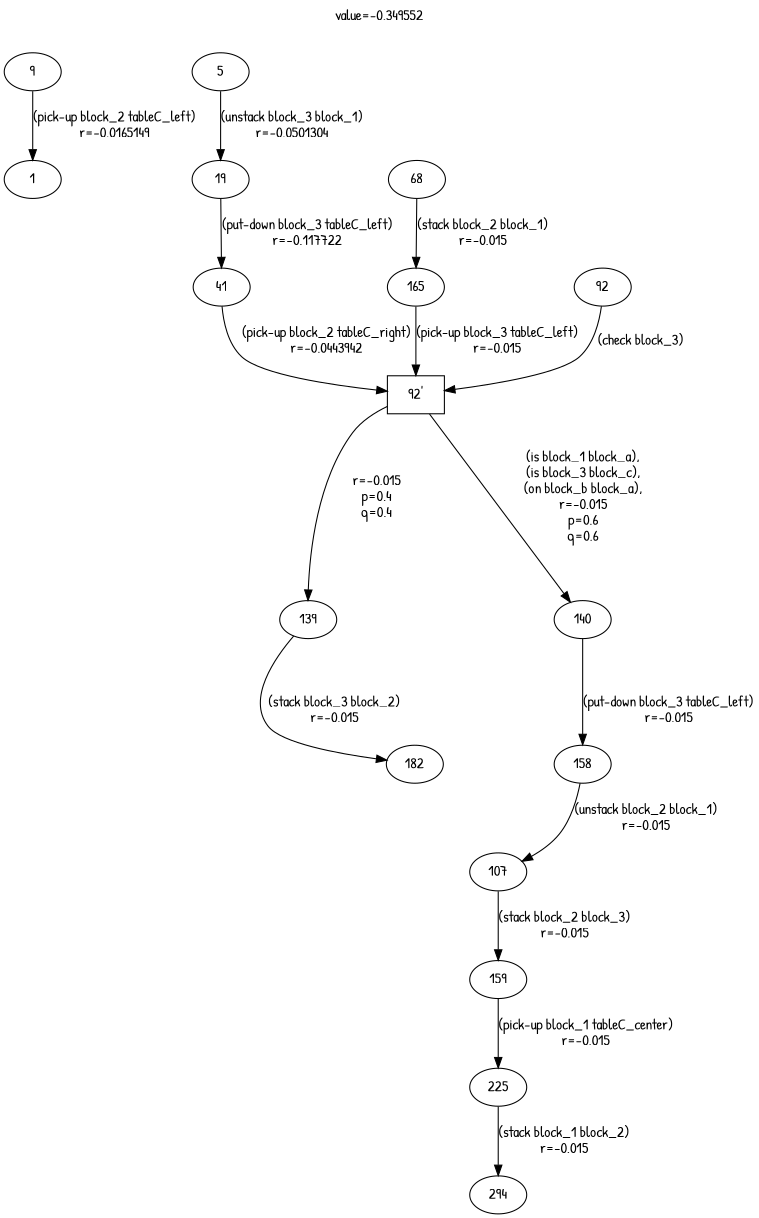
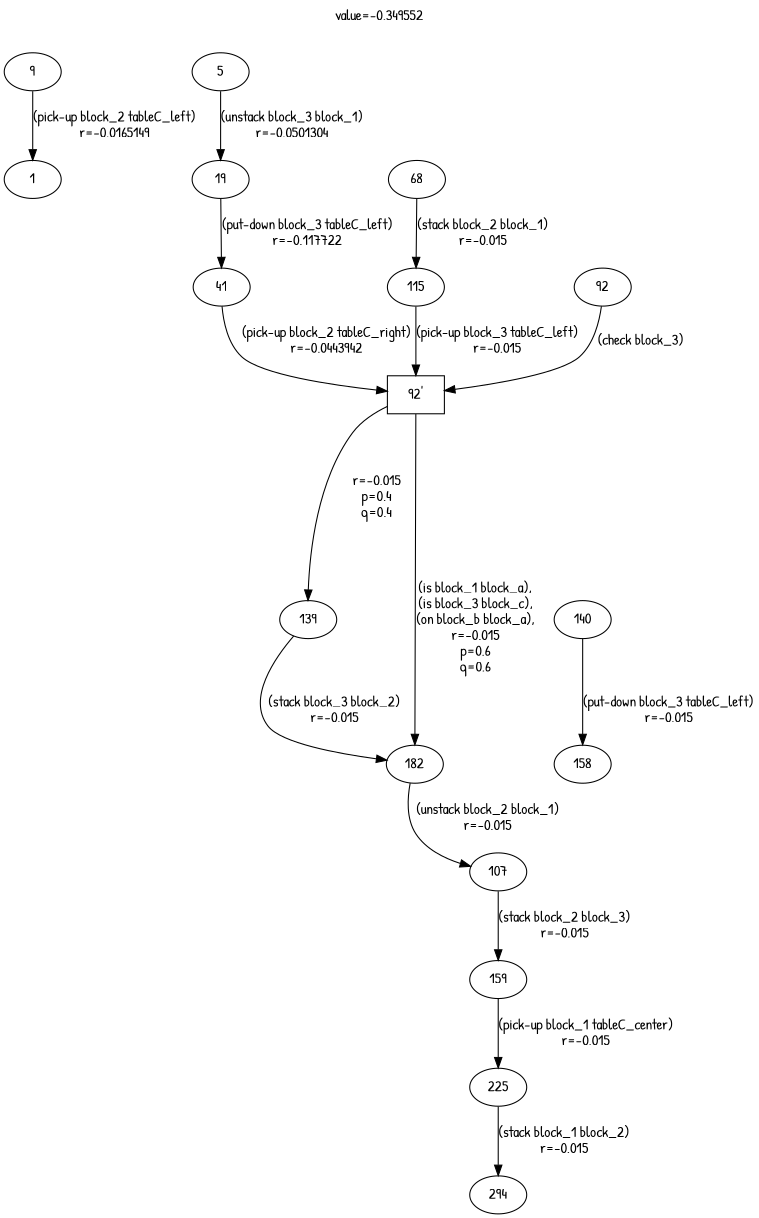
(416, 287) -> (416, 287)
(497, 504) -> (415, 574)
(565, 826) -> (416, 835)
